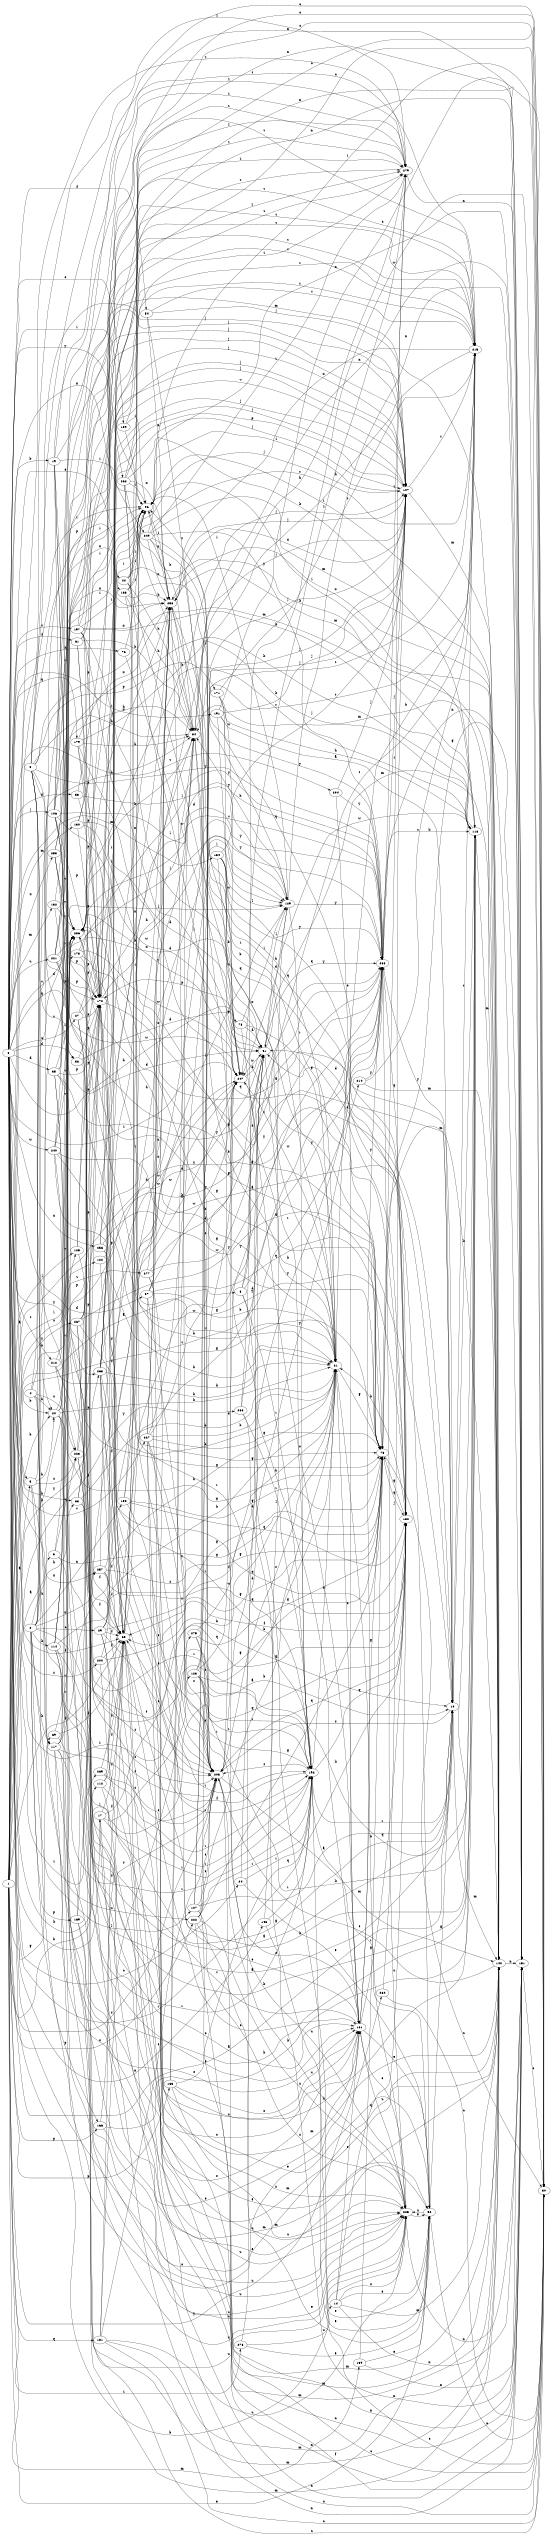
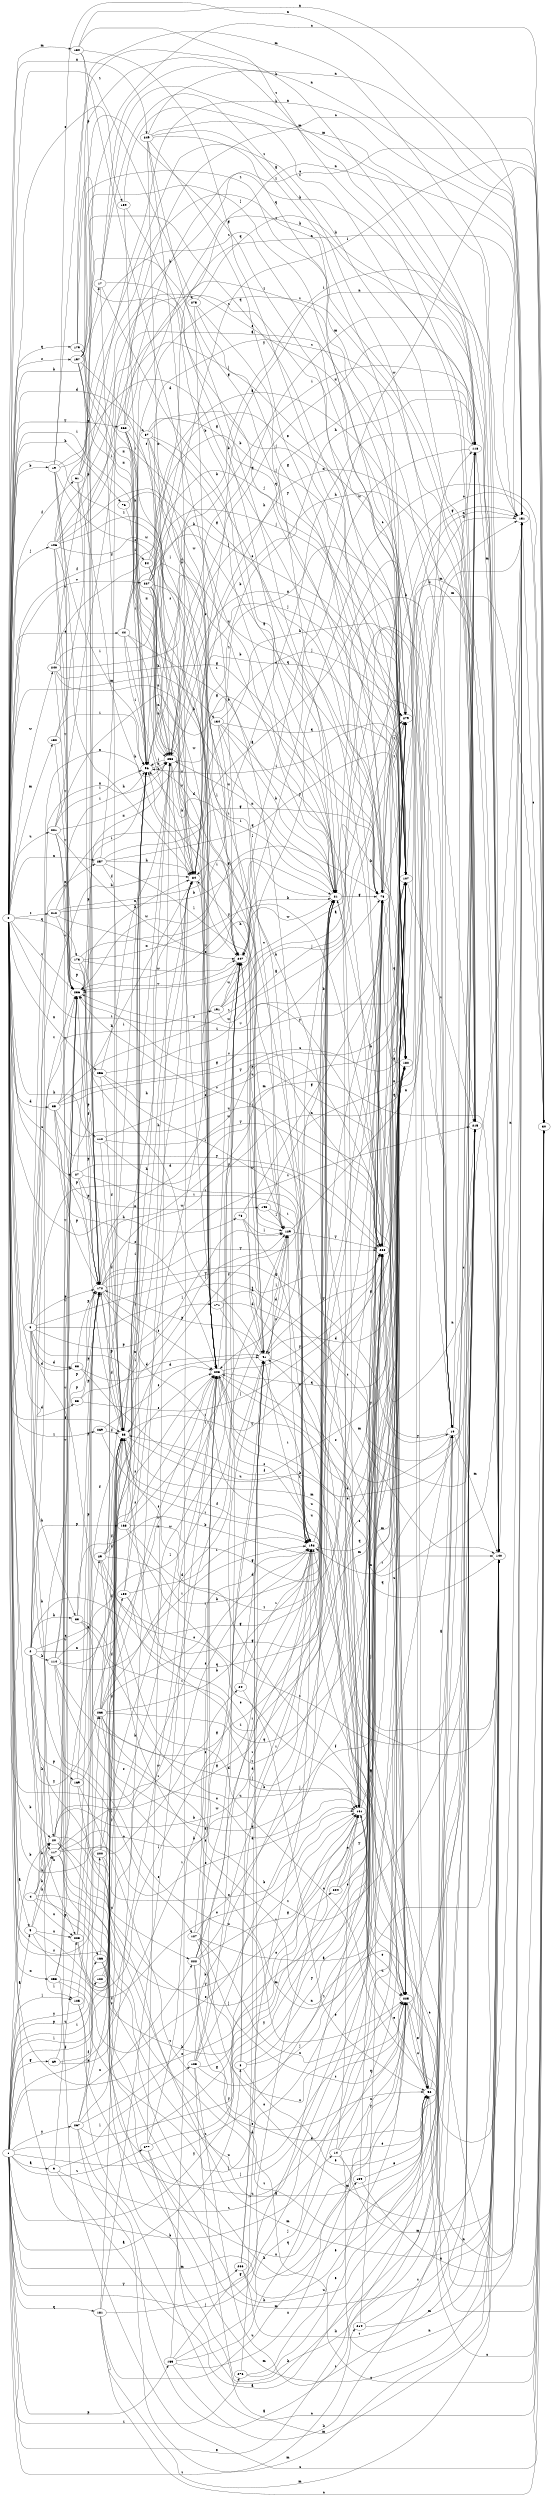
(274, 1856) -> (260, 1690)
(383, 1993) -> none
(234, 2046) -> none
